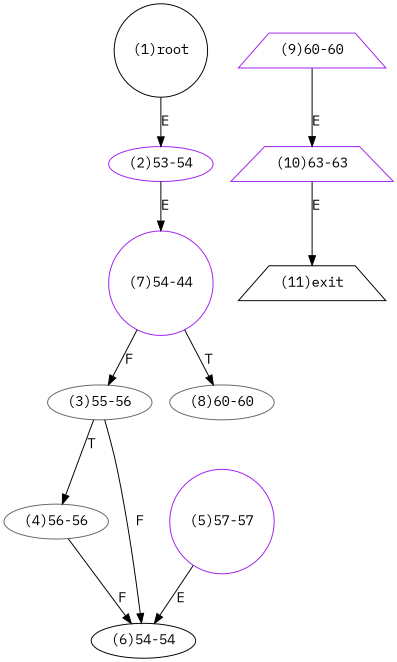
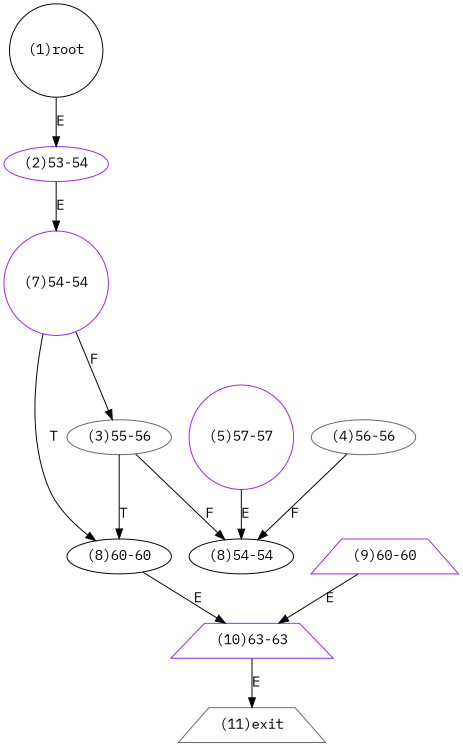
(161, 283) -> (56, 283)
(312, 283) -> (252, 725)
(222, 402) -> (119, 556)
(80, 457) -> (119, 492)
none -> (180, 595)
(143, 641) -> (241, 556)
